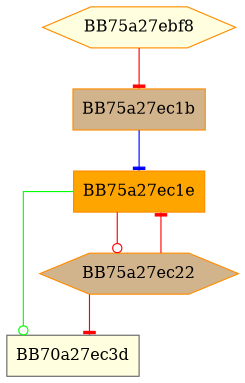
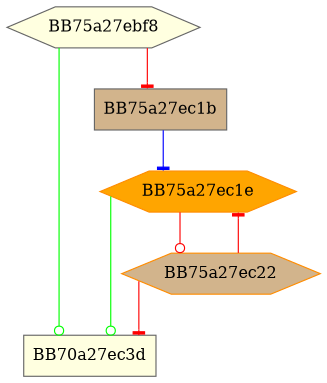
(139, 27) -> (104, 27)
(139, 109) -> (161, 109)
none -> (59, 187)
(139, 192) -> (198, 192)
